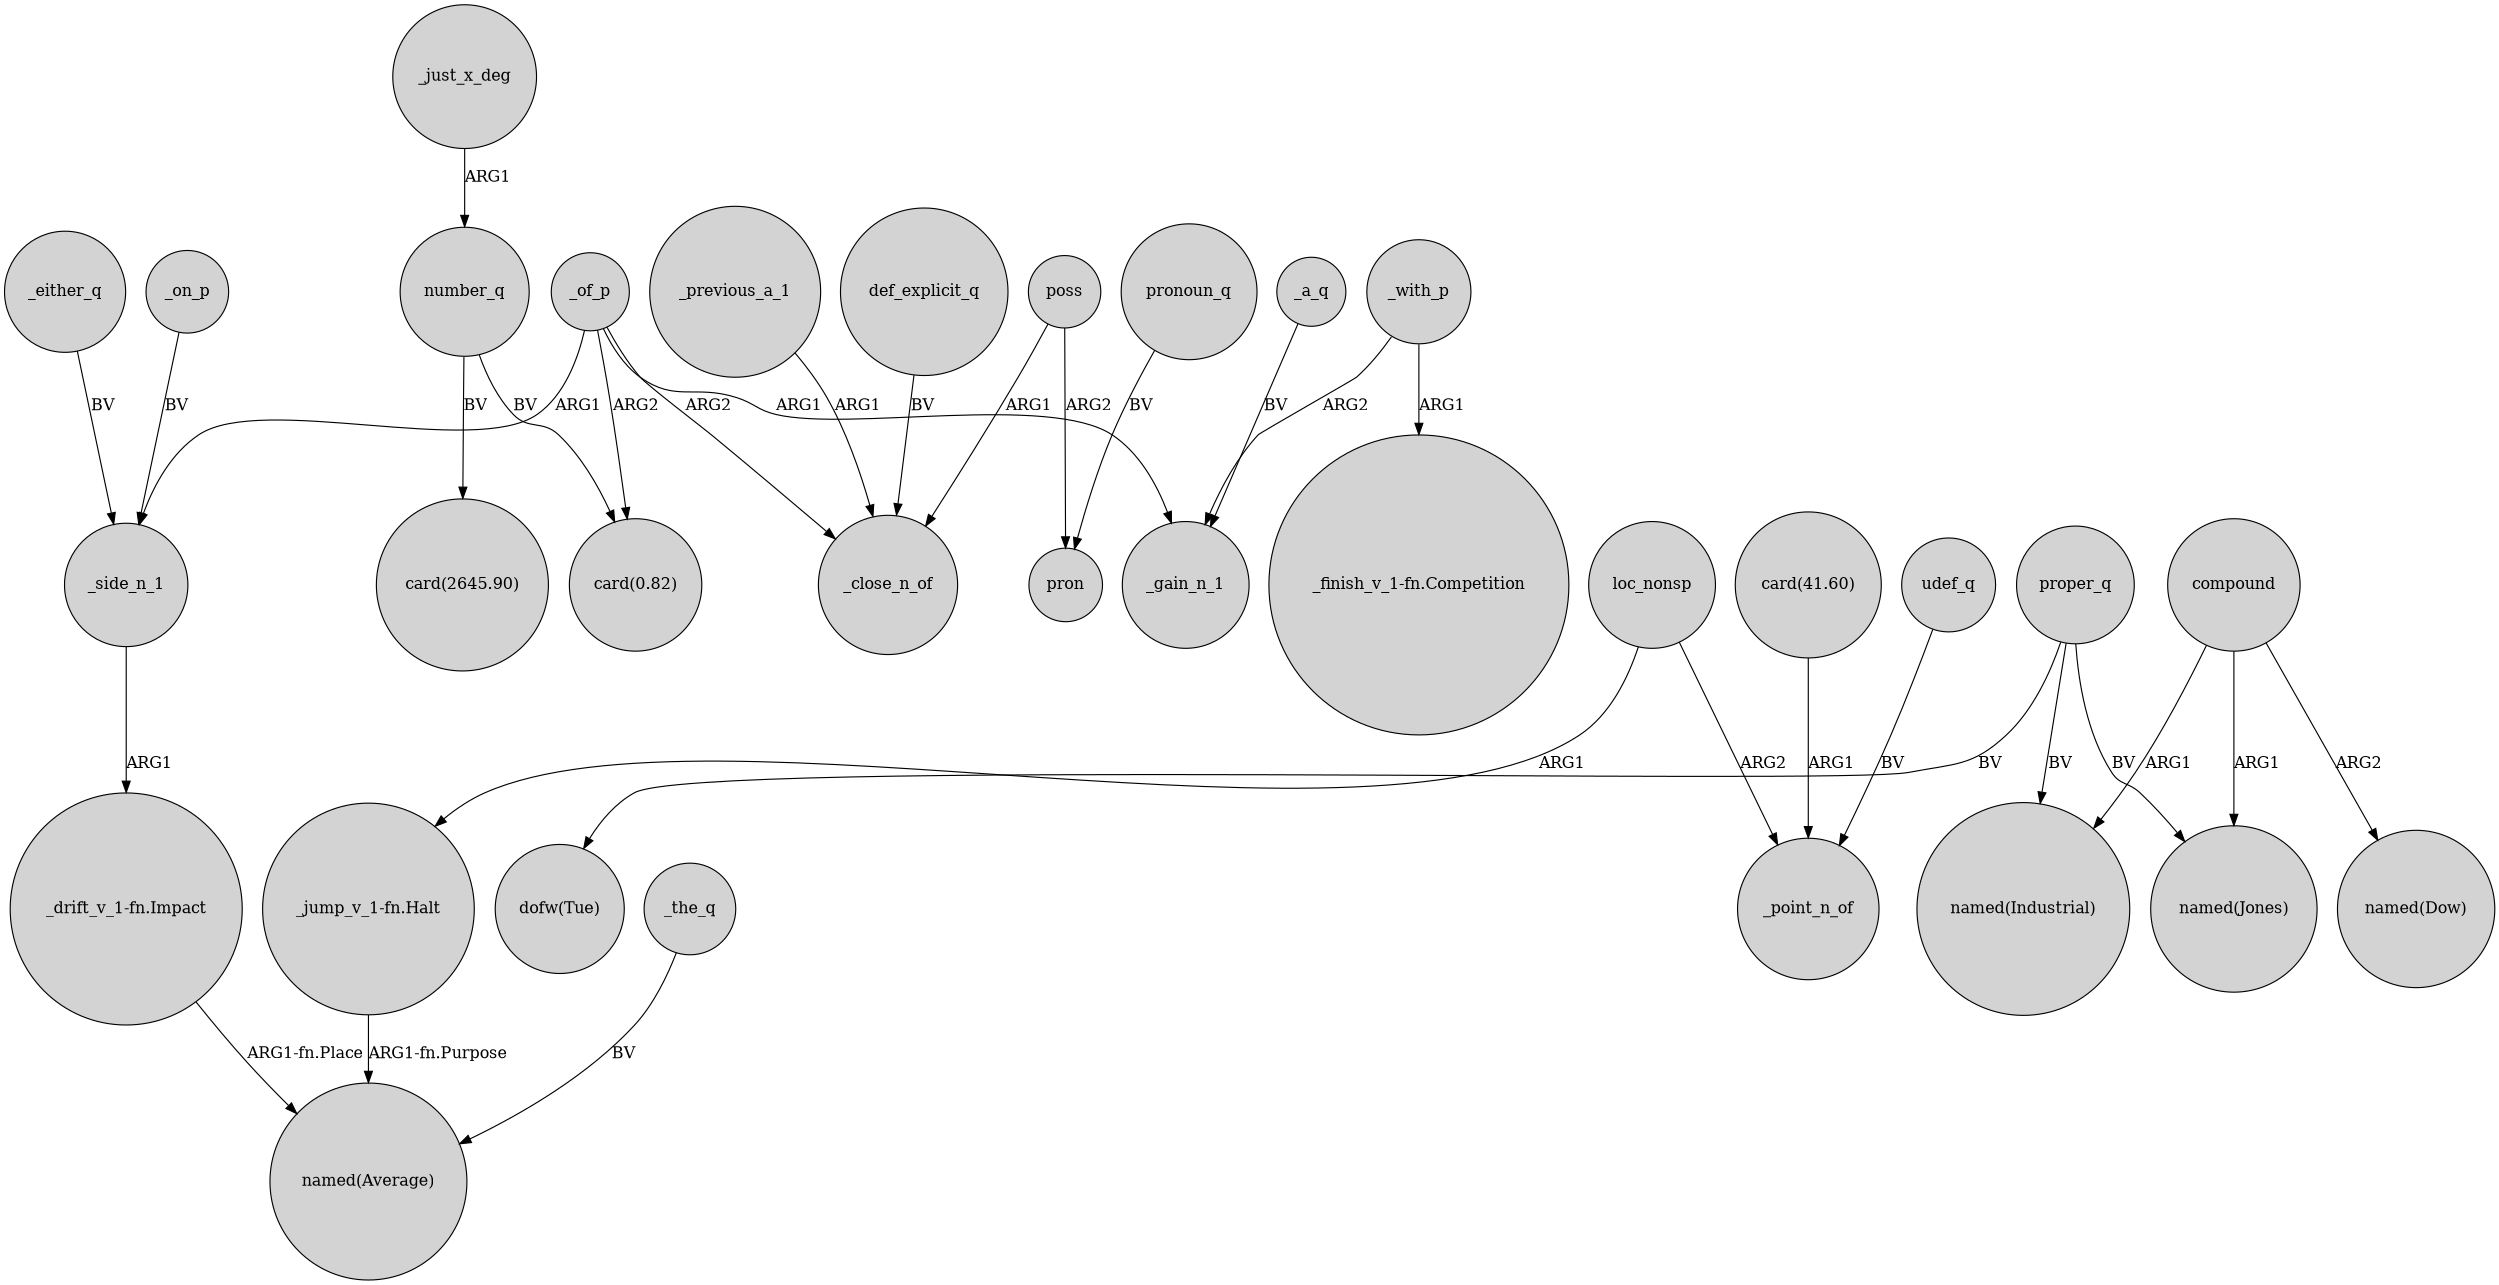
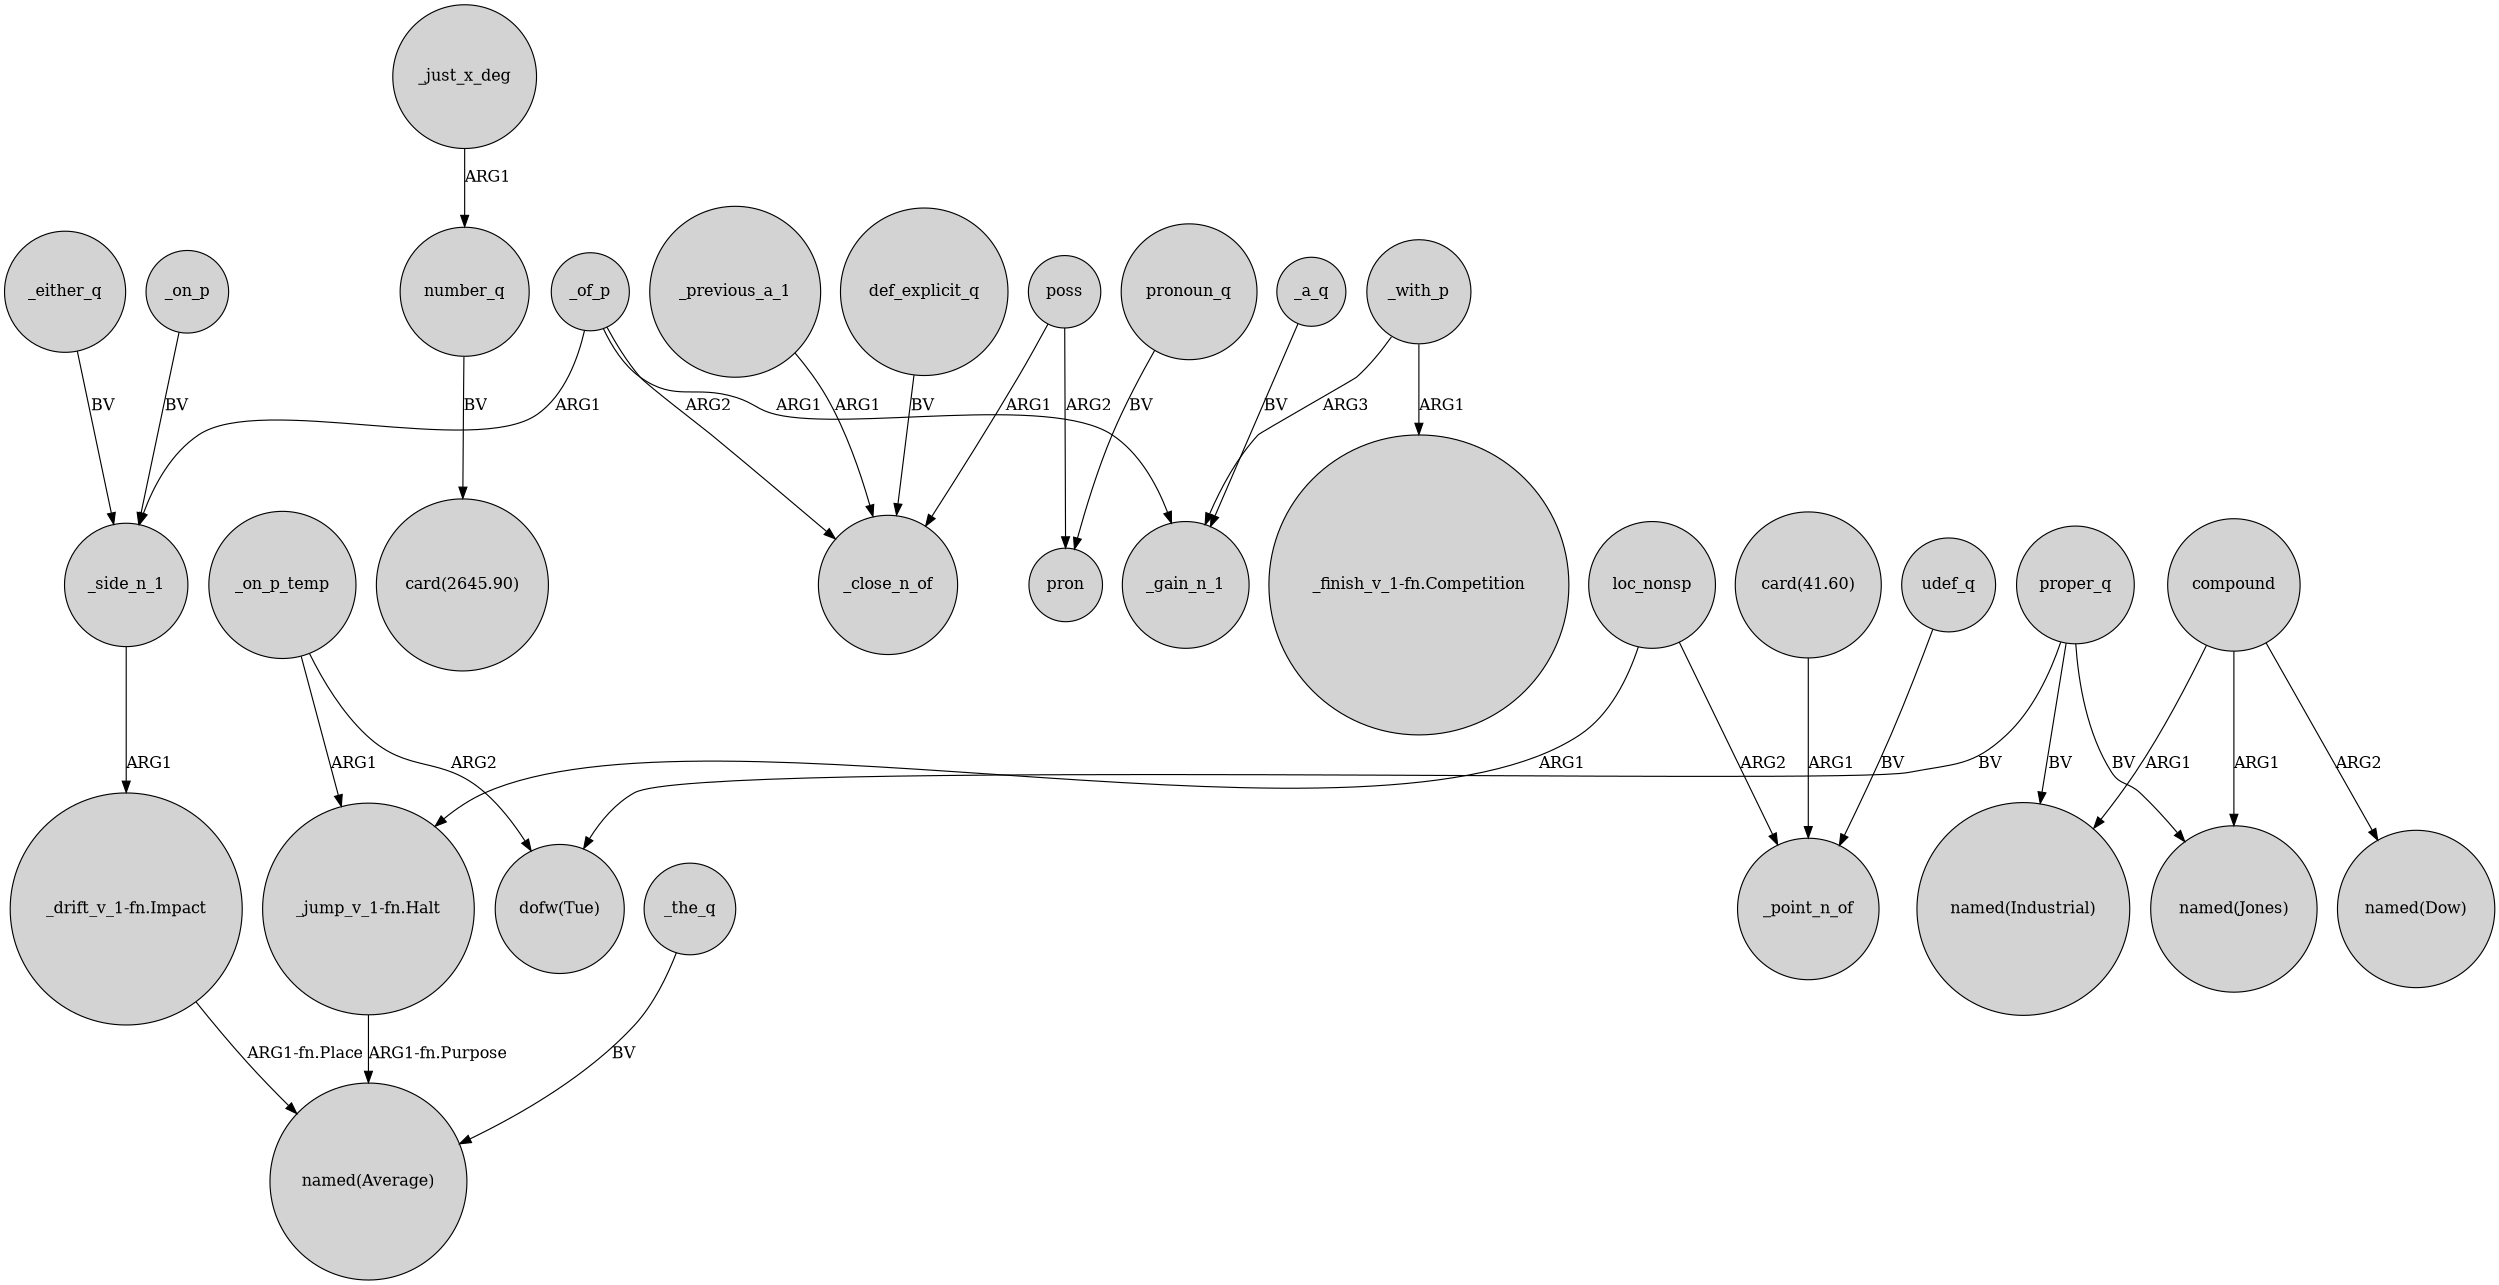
(1346, 406) -> (1346, 406)
none -> (282, 585)
(636, 585) -> none
